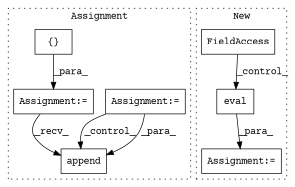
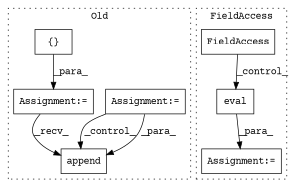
(99, 16) -> (99, 16)
(242, 16) -> (242, 16)
